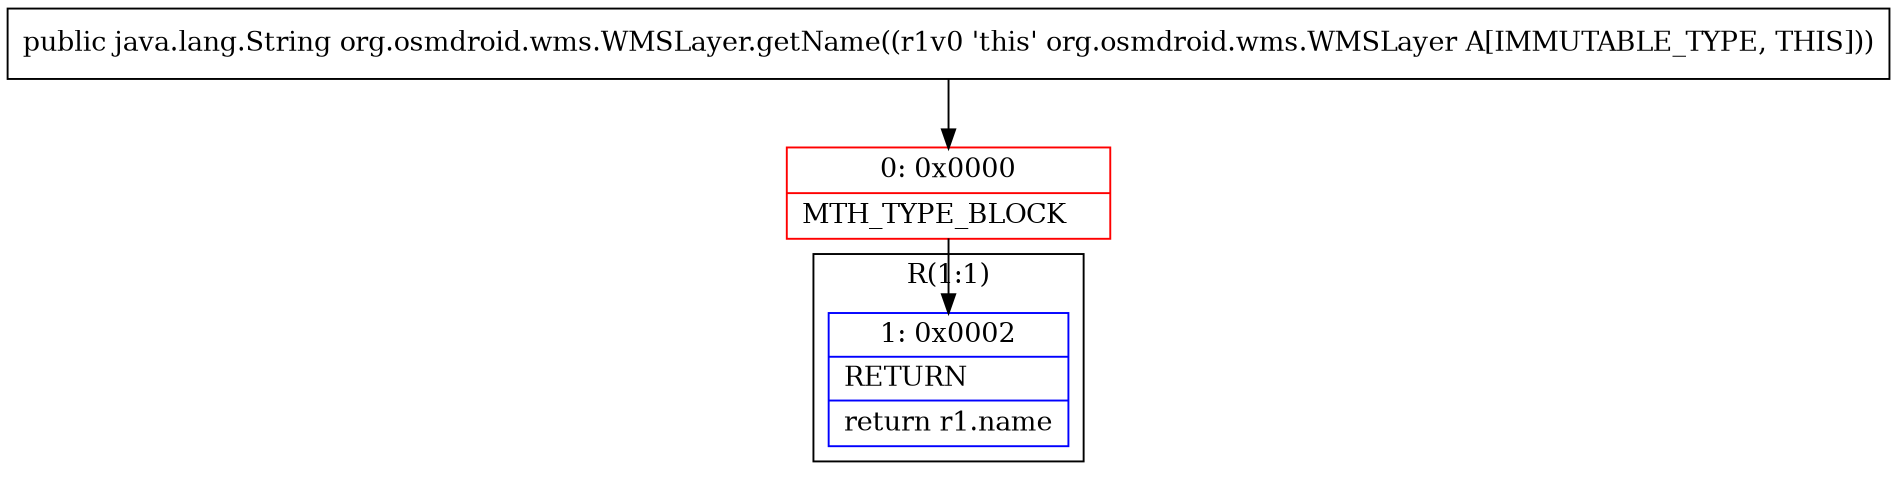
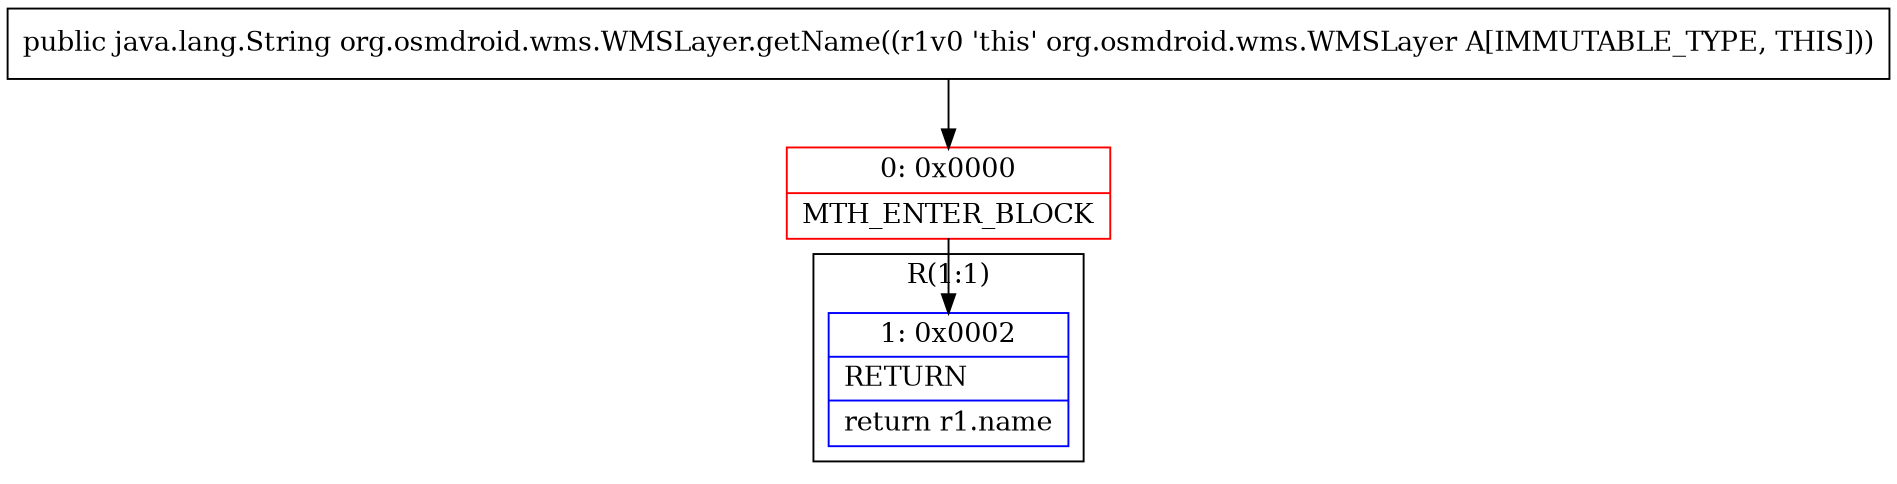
(934, 215) -> (949, 215)
